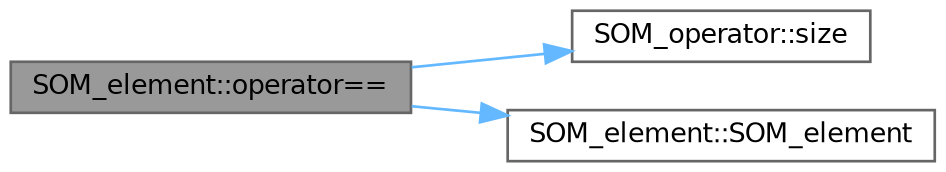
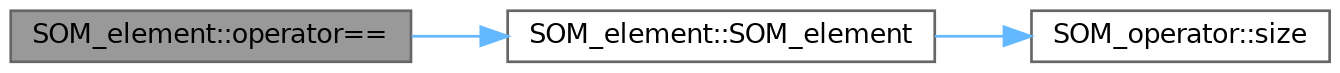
(478, 61) -> (969, 36)
